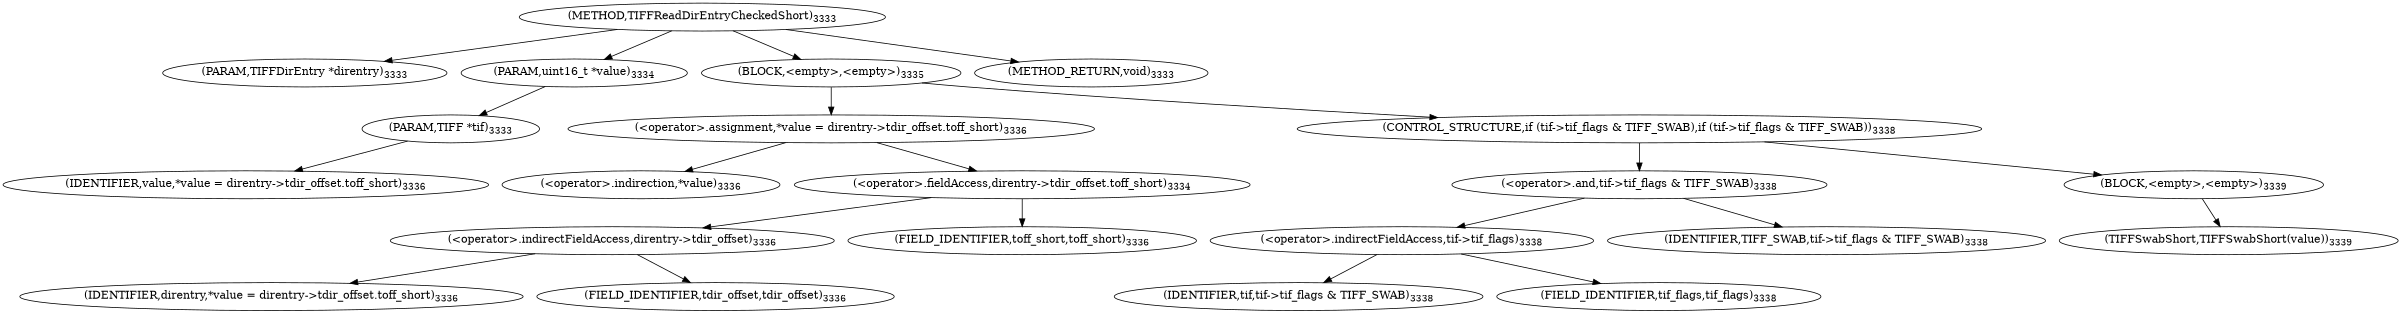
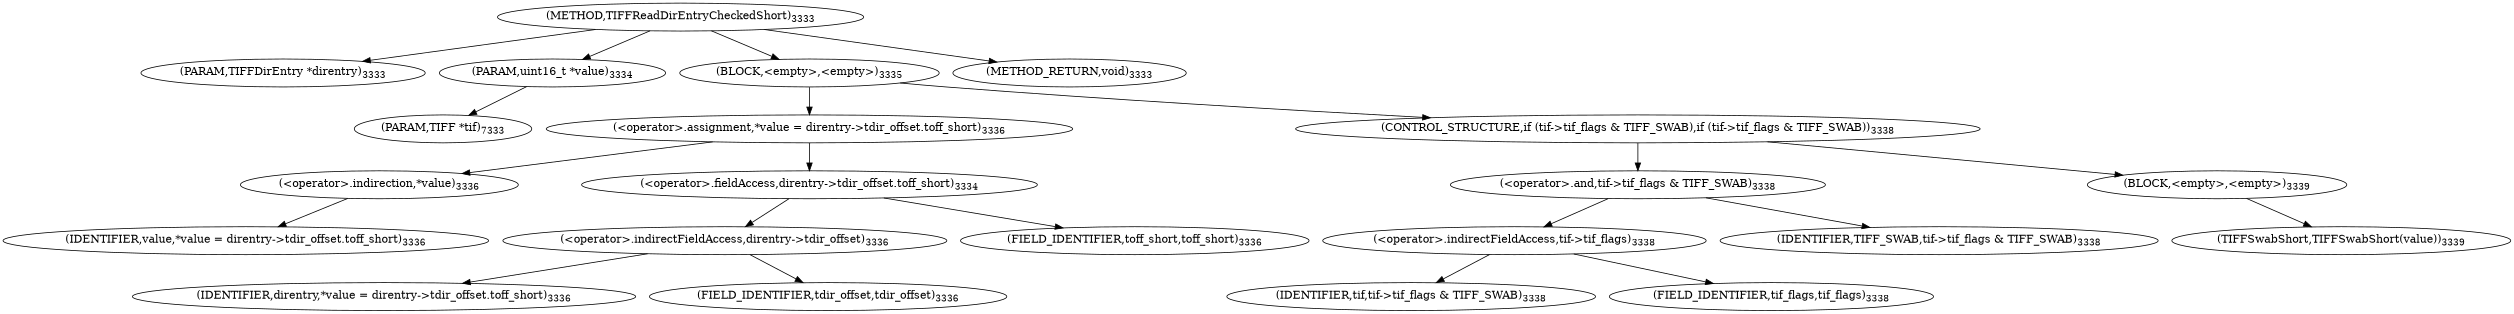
(501, 128) -> (493, 128)
(355, 155) -> (317, 211)
